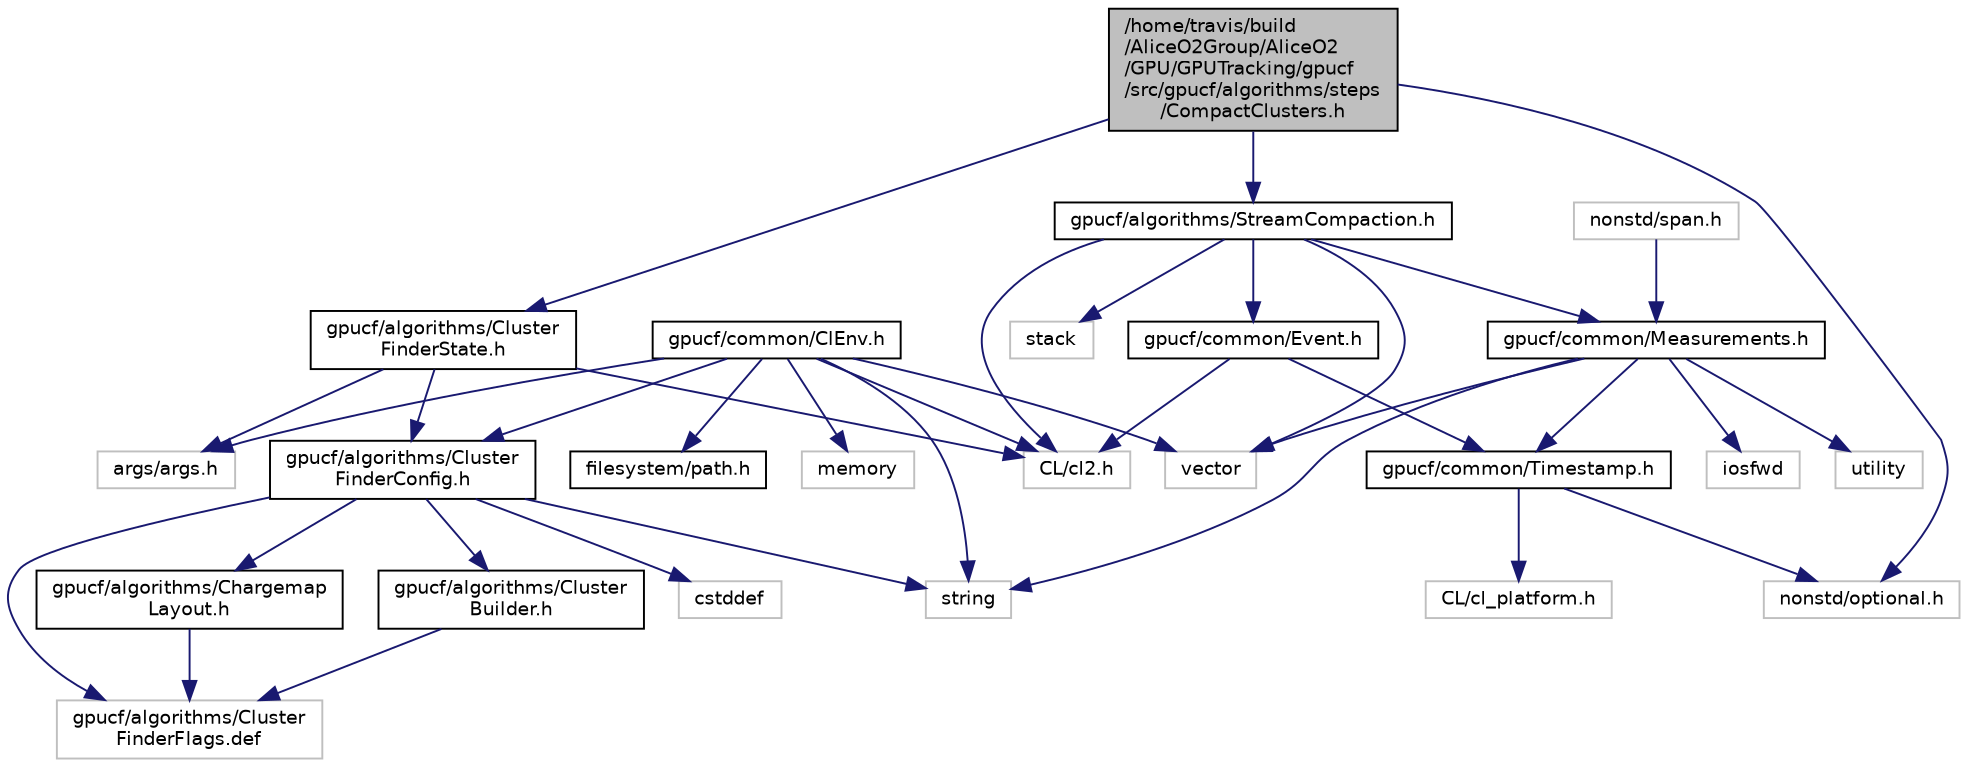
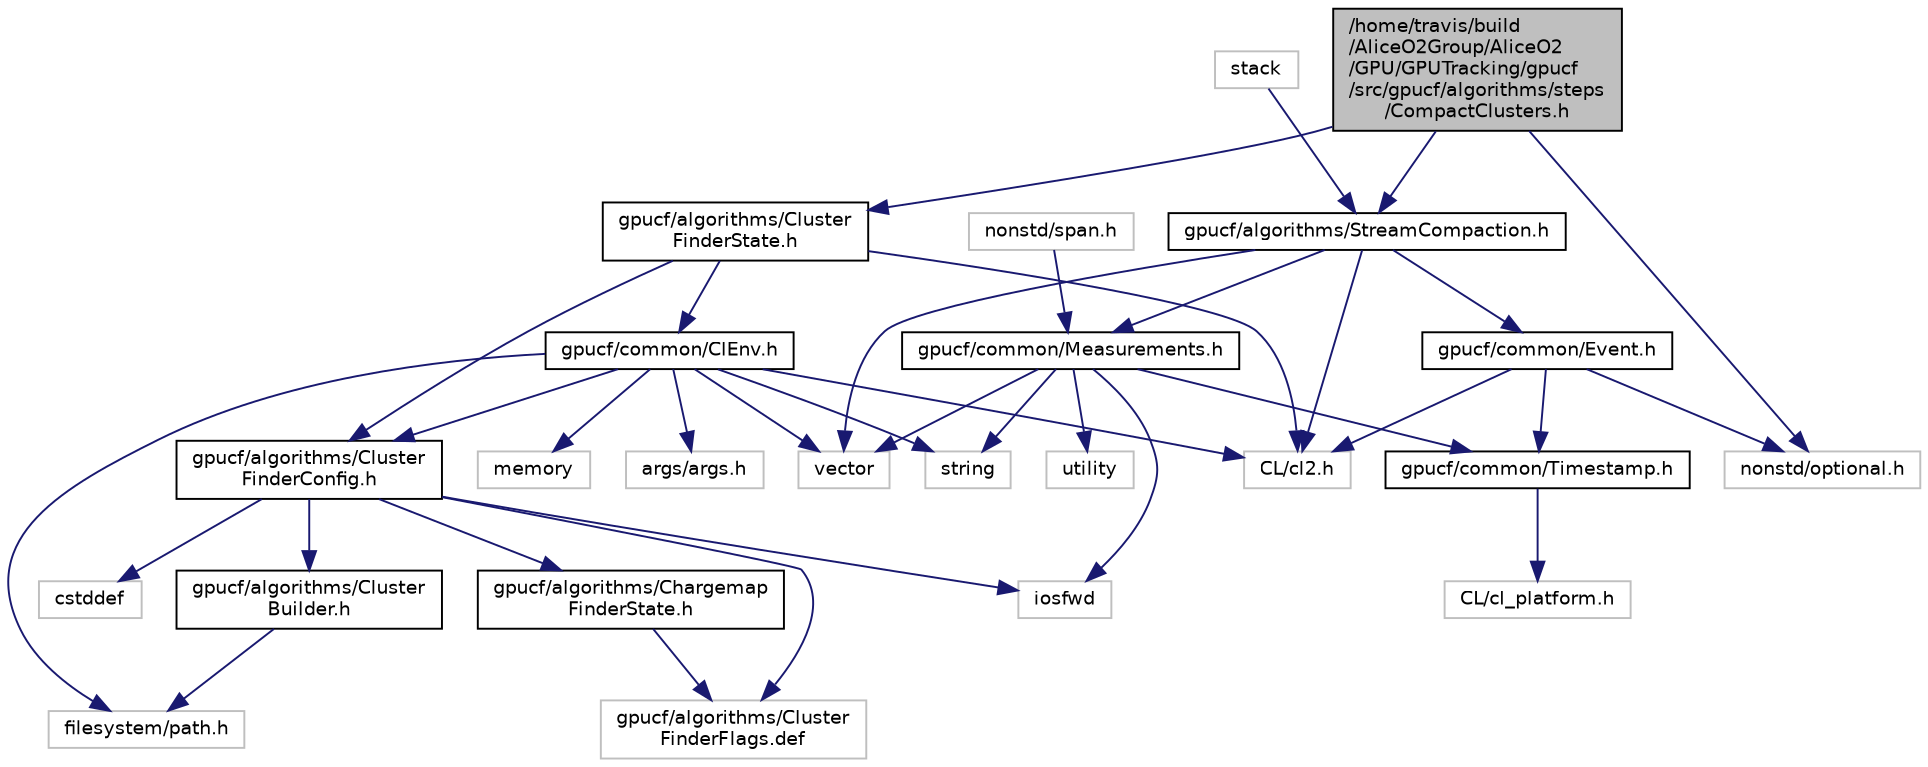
(1161, 276) -> (1310, 148)
(302, 406) -> (704, 288)
(668, 470) -> (146, 729)
(1681, 531) -> (1676, 406)
(716, 541) -> (804, 557)
(190, 600) -> (631, 600)
(360, 661) -> (229, 664)
